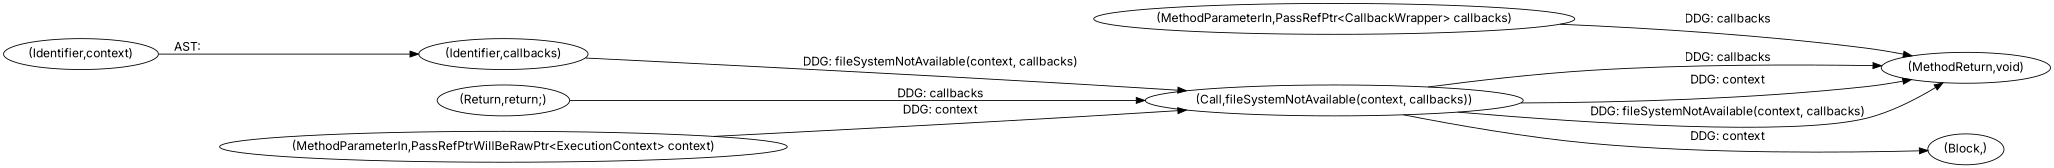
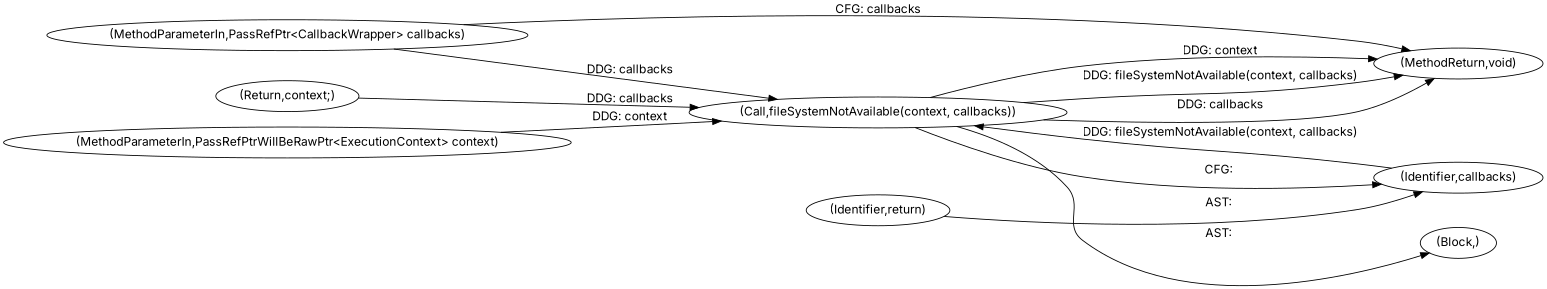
(1728, 19) -> (878, 10)
(81, 54) -> (878, 210)
none -> (581, 74)
(503, 100) -> (287, 96)
(1728, 137) -> (1220, 234)
none -> (1140, 184)
